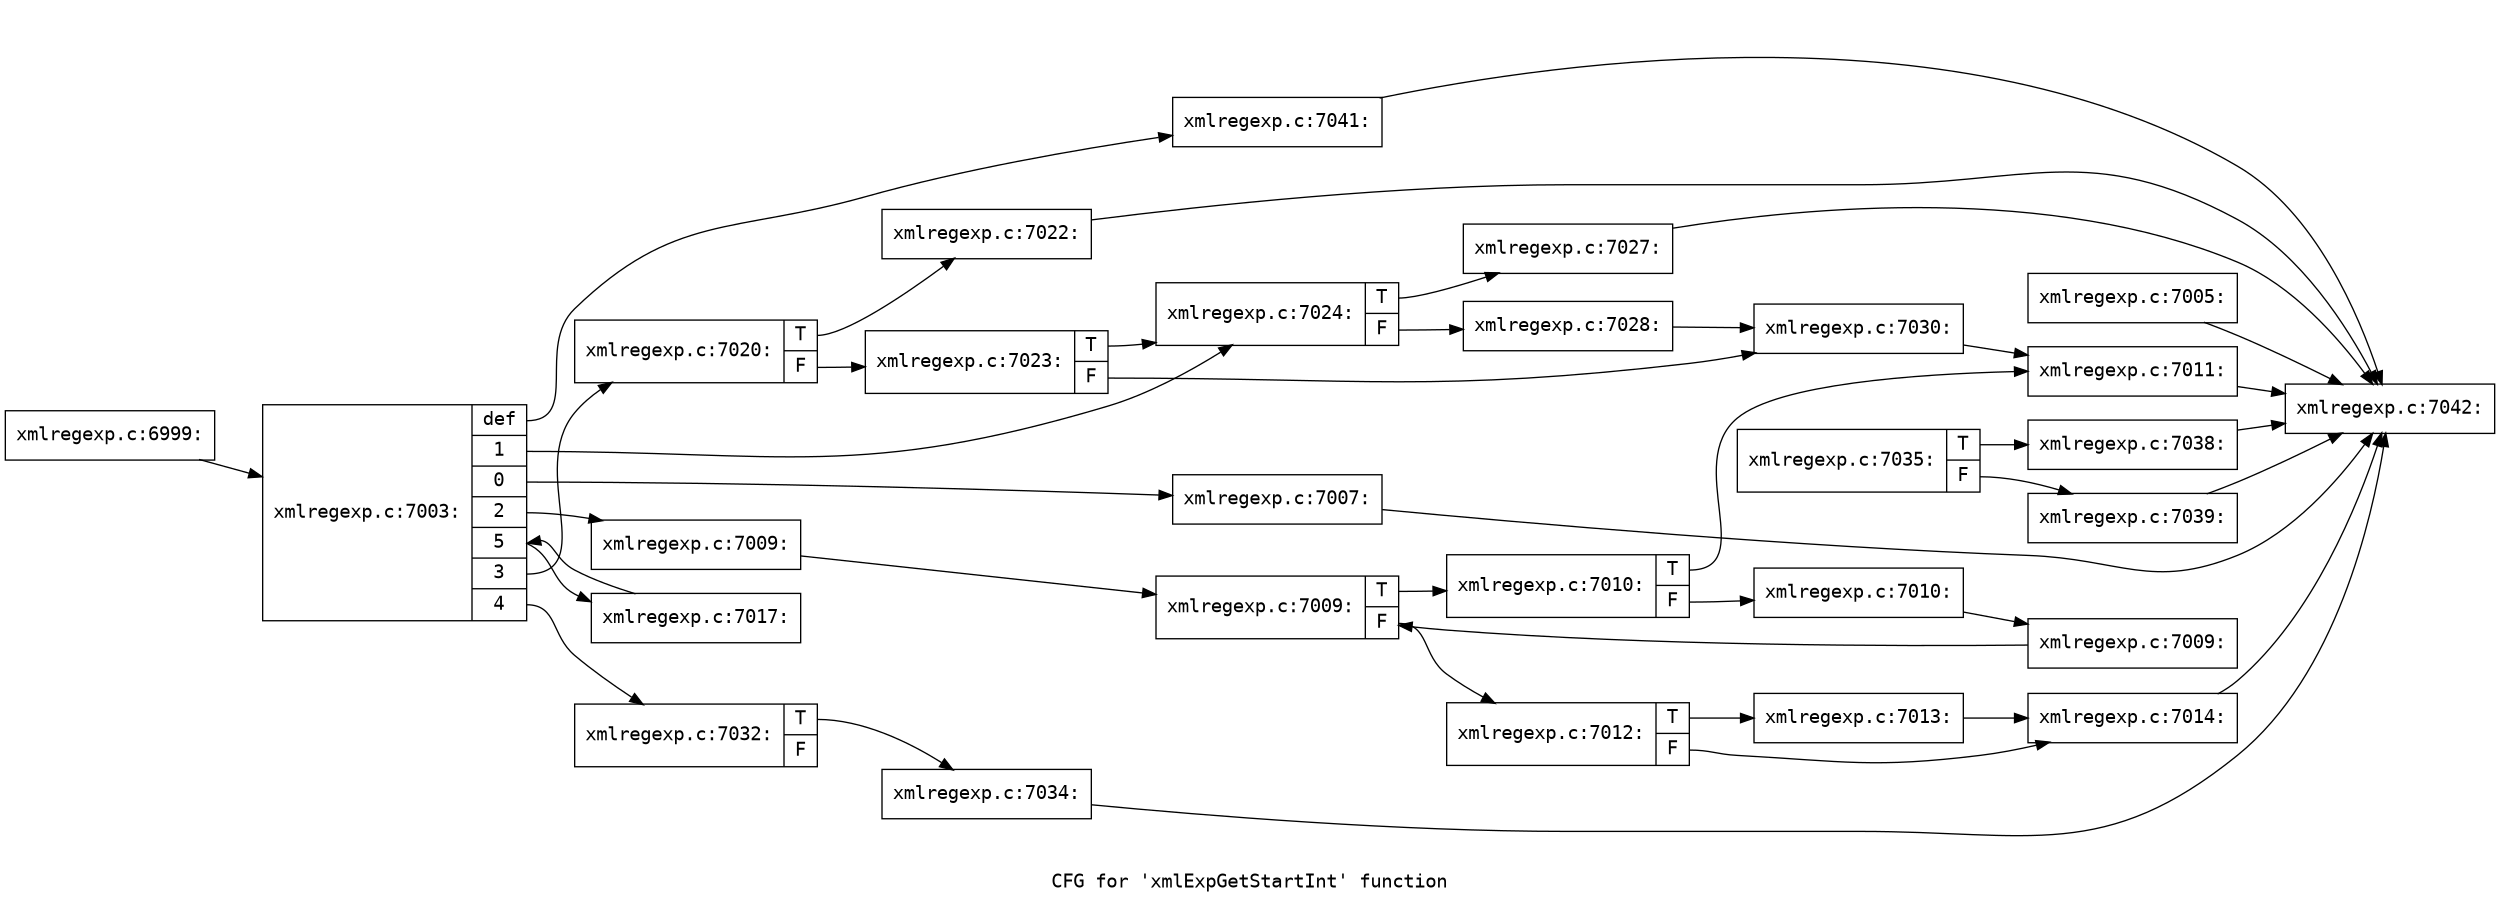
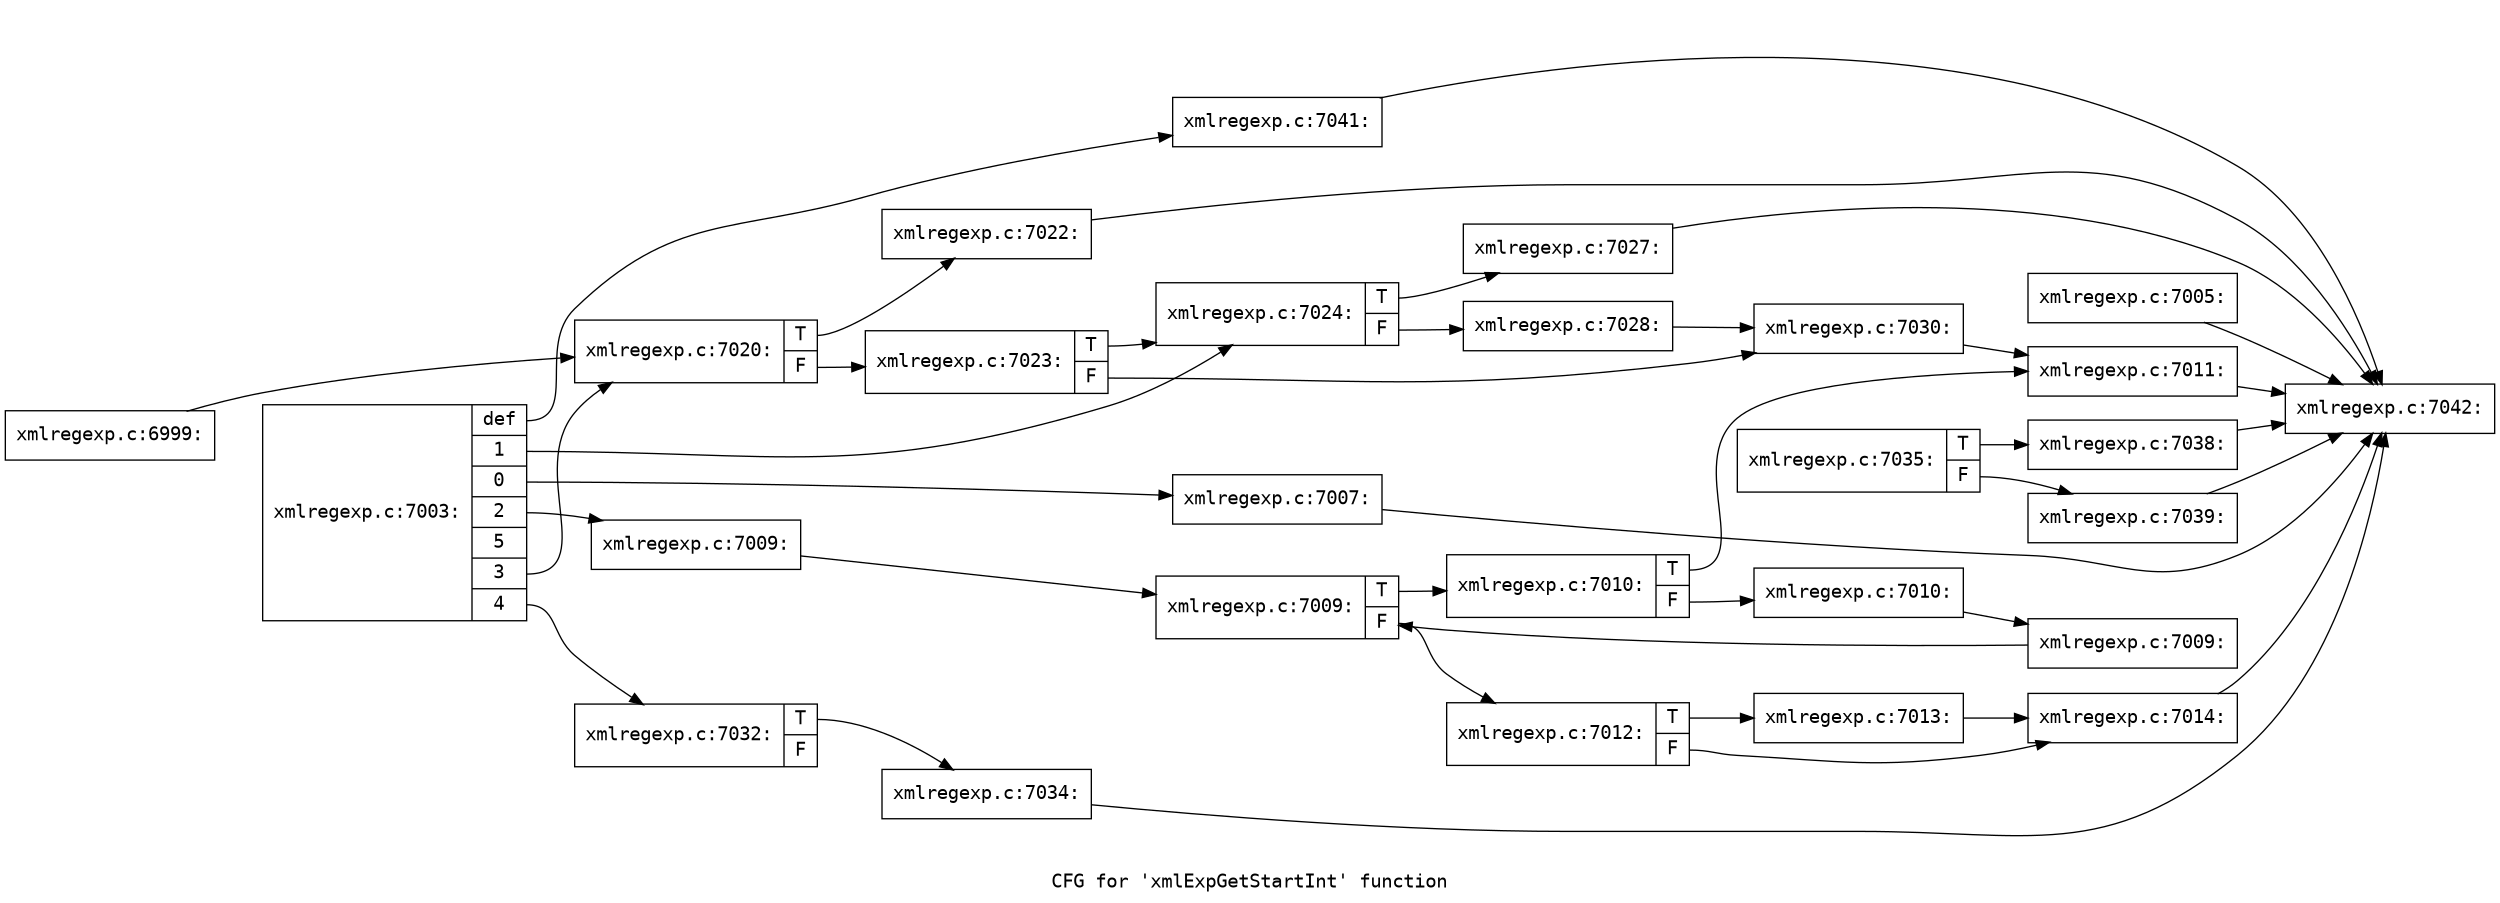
(224, 466) -> (372, 376)
(696, 618) -> none
